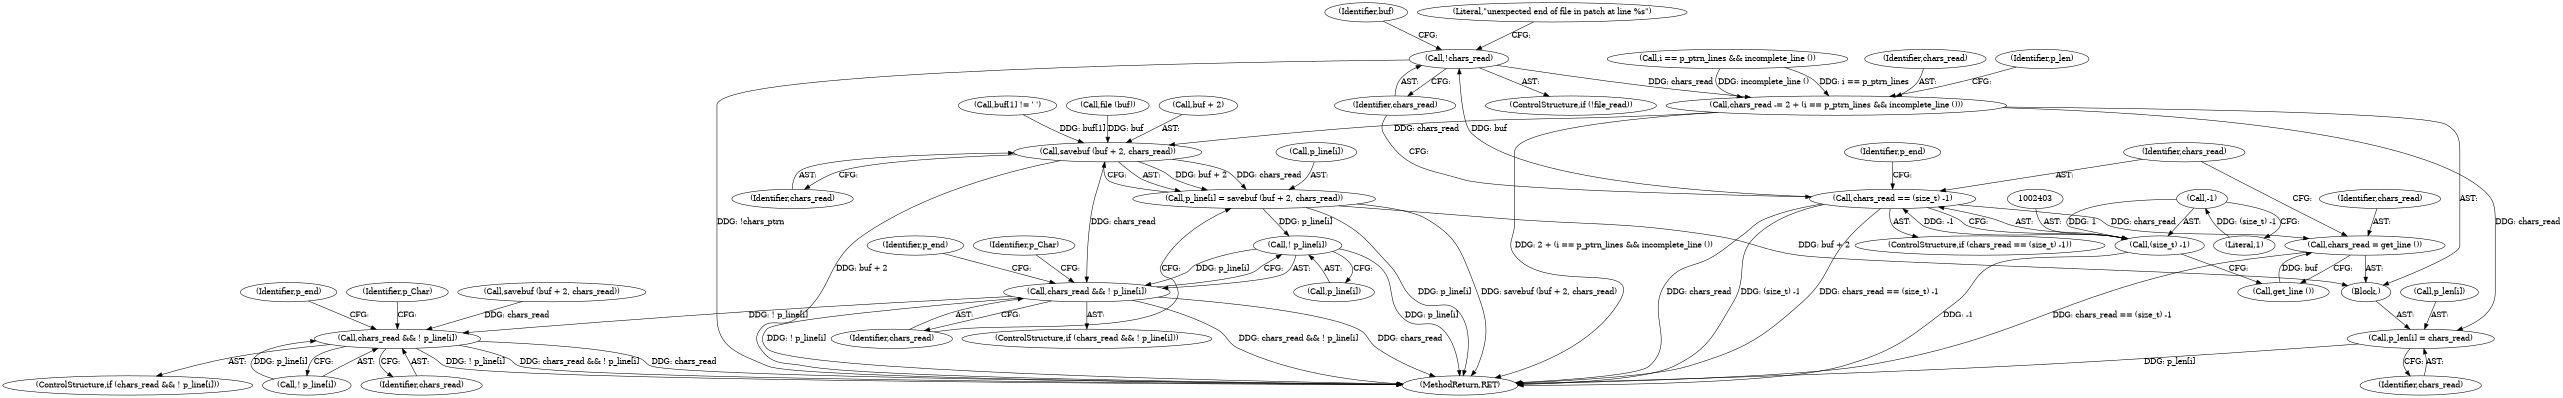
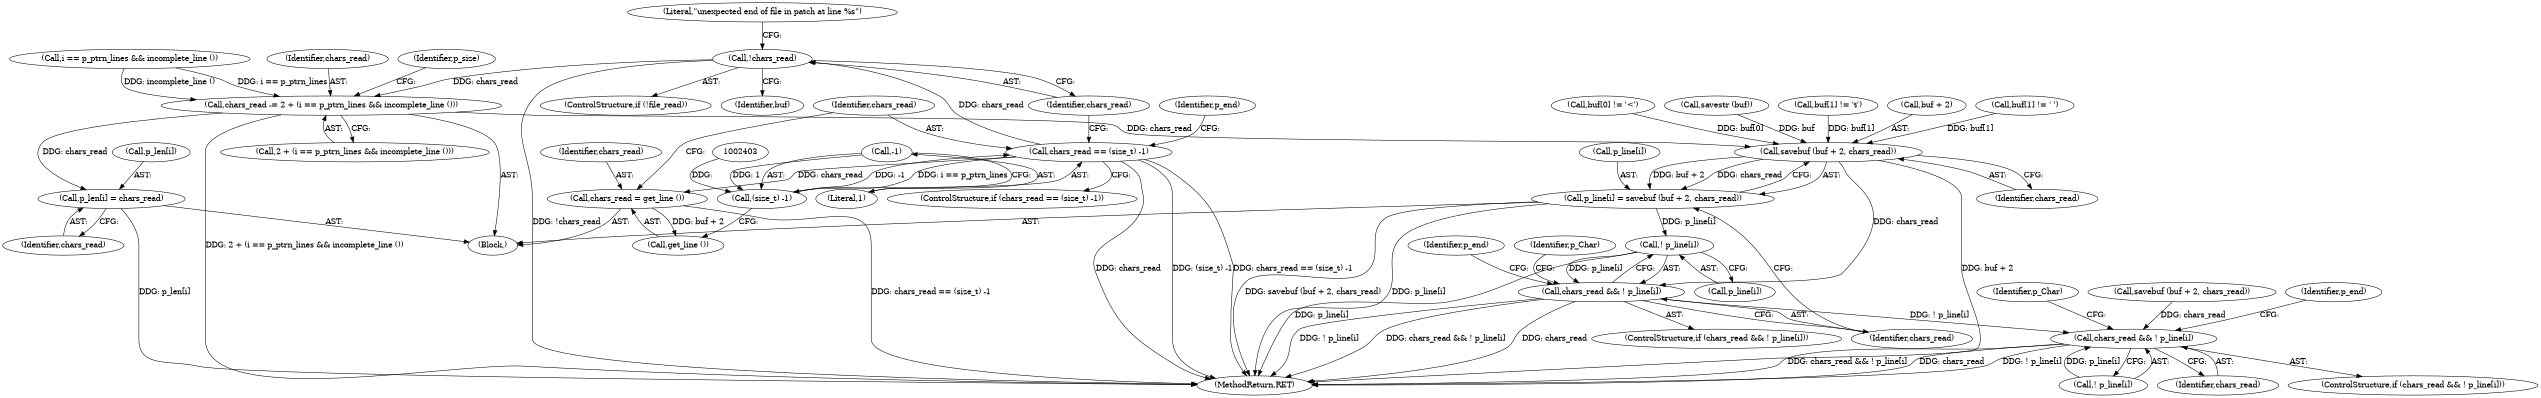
(1410, 34) -> (762, 80)
(2042, 59) -> (447, 59)
(1108, 106) -> (1717, 106)
none -> (1603, 106)
none -> (1828, 106)
(1489, 129) -> (991, 106)
none -> (355, 152)
(751, 222) -> (566, 222)
(1903, 222) -> (1122, 176)
(1980, 222) -> (963, 176)
(2054, 222) -> (703, 176)
(2246, 222) -> (1048, 176)
(1824, 246) -> (1032, 222)
(2300, 269) -> (654, 222)
(2344, 269) -> (698, 222)
(2391, 313) -> (314, 224)
(1858, 361) -> none
